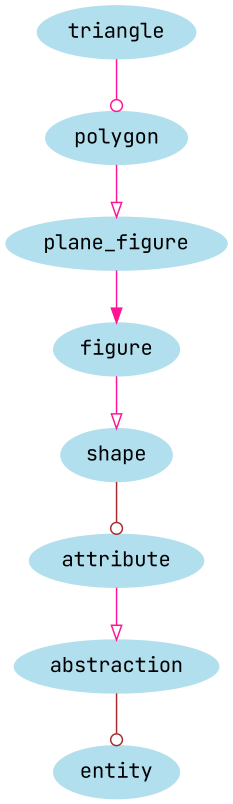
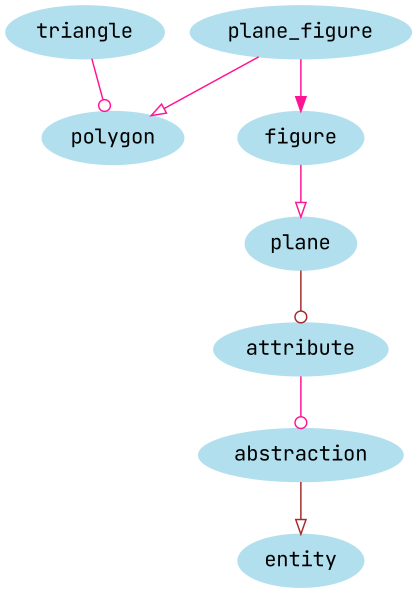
(117, 184) -> (211, 83)
(117, 455) -> (301, 244)
(117, 606) -> (301, 396)
(117, 714) -> (301, 501)
